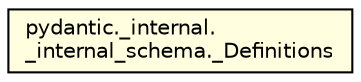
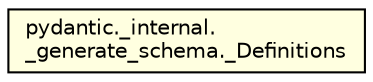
(180, 41) -> (187, 41)
